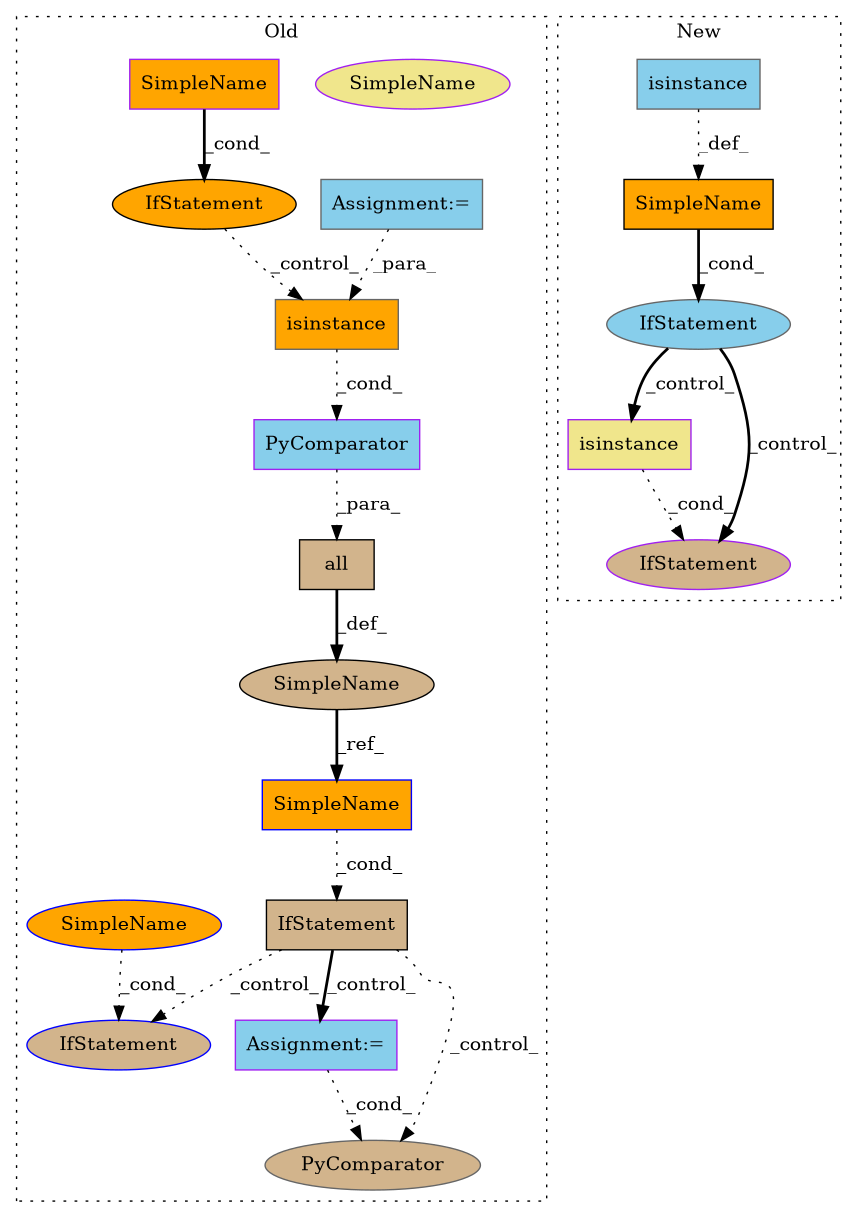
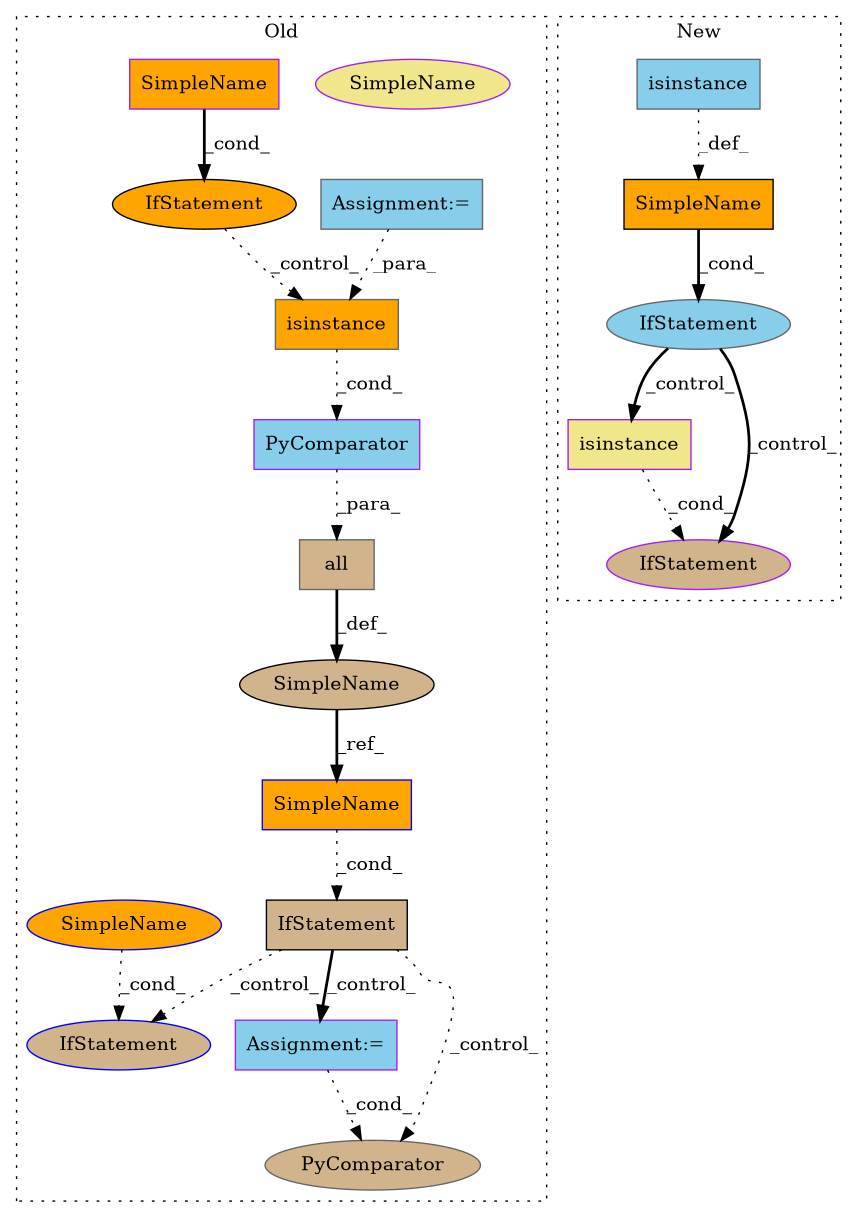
(337, 565) -> (337, 565)
